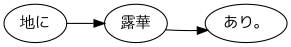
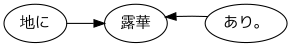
(181, 30) -> (192, 16)
